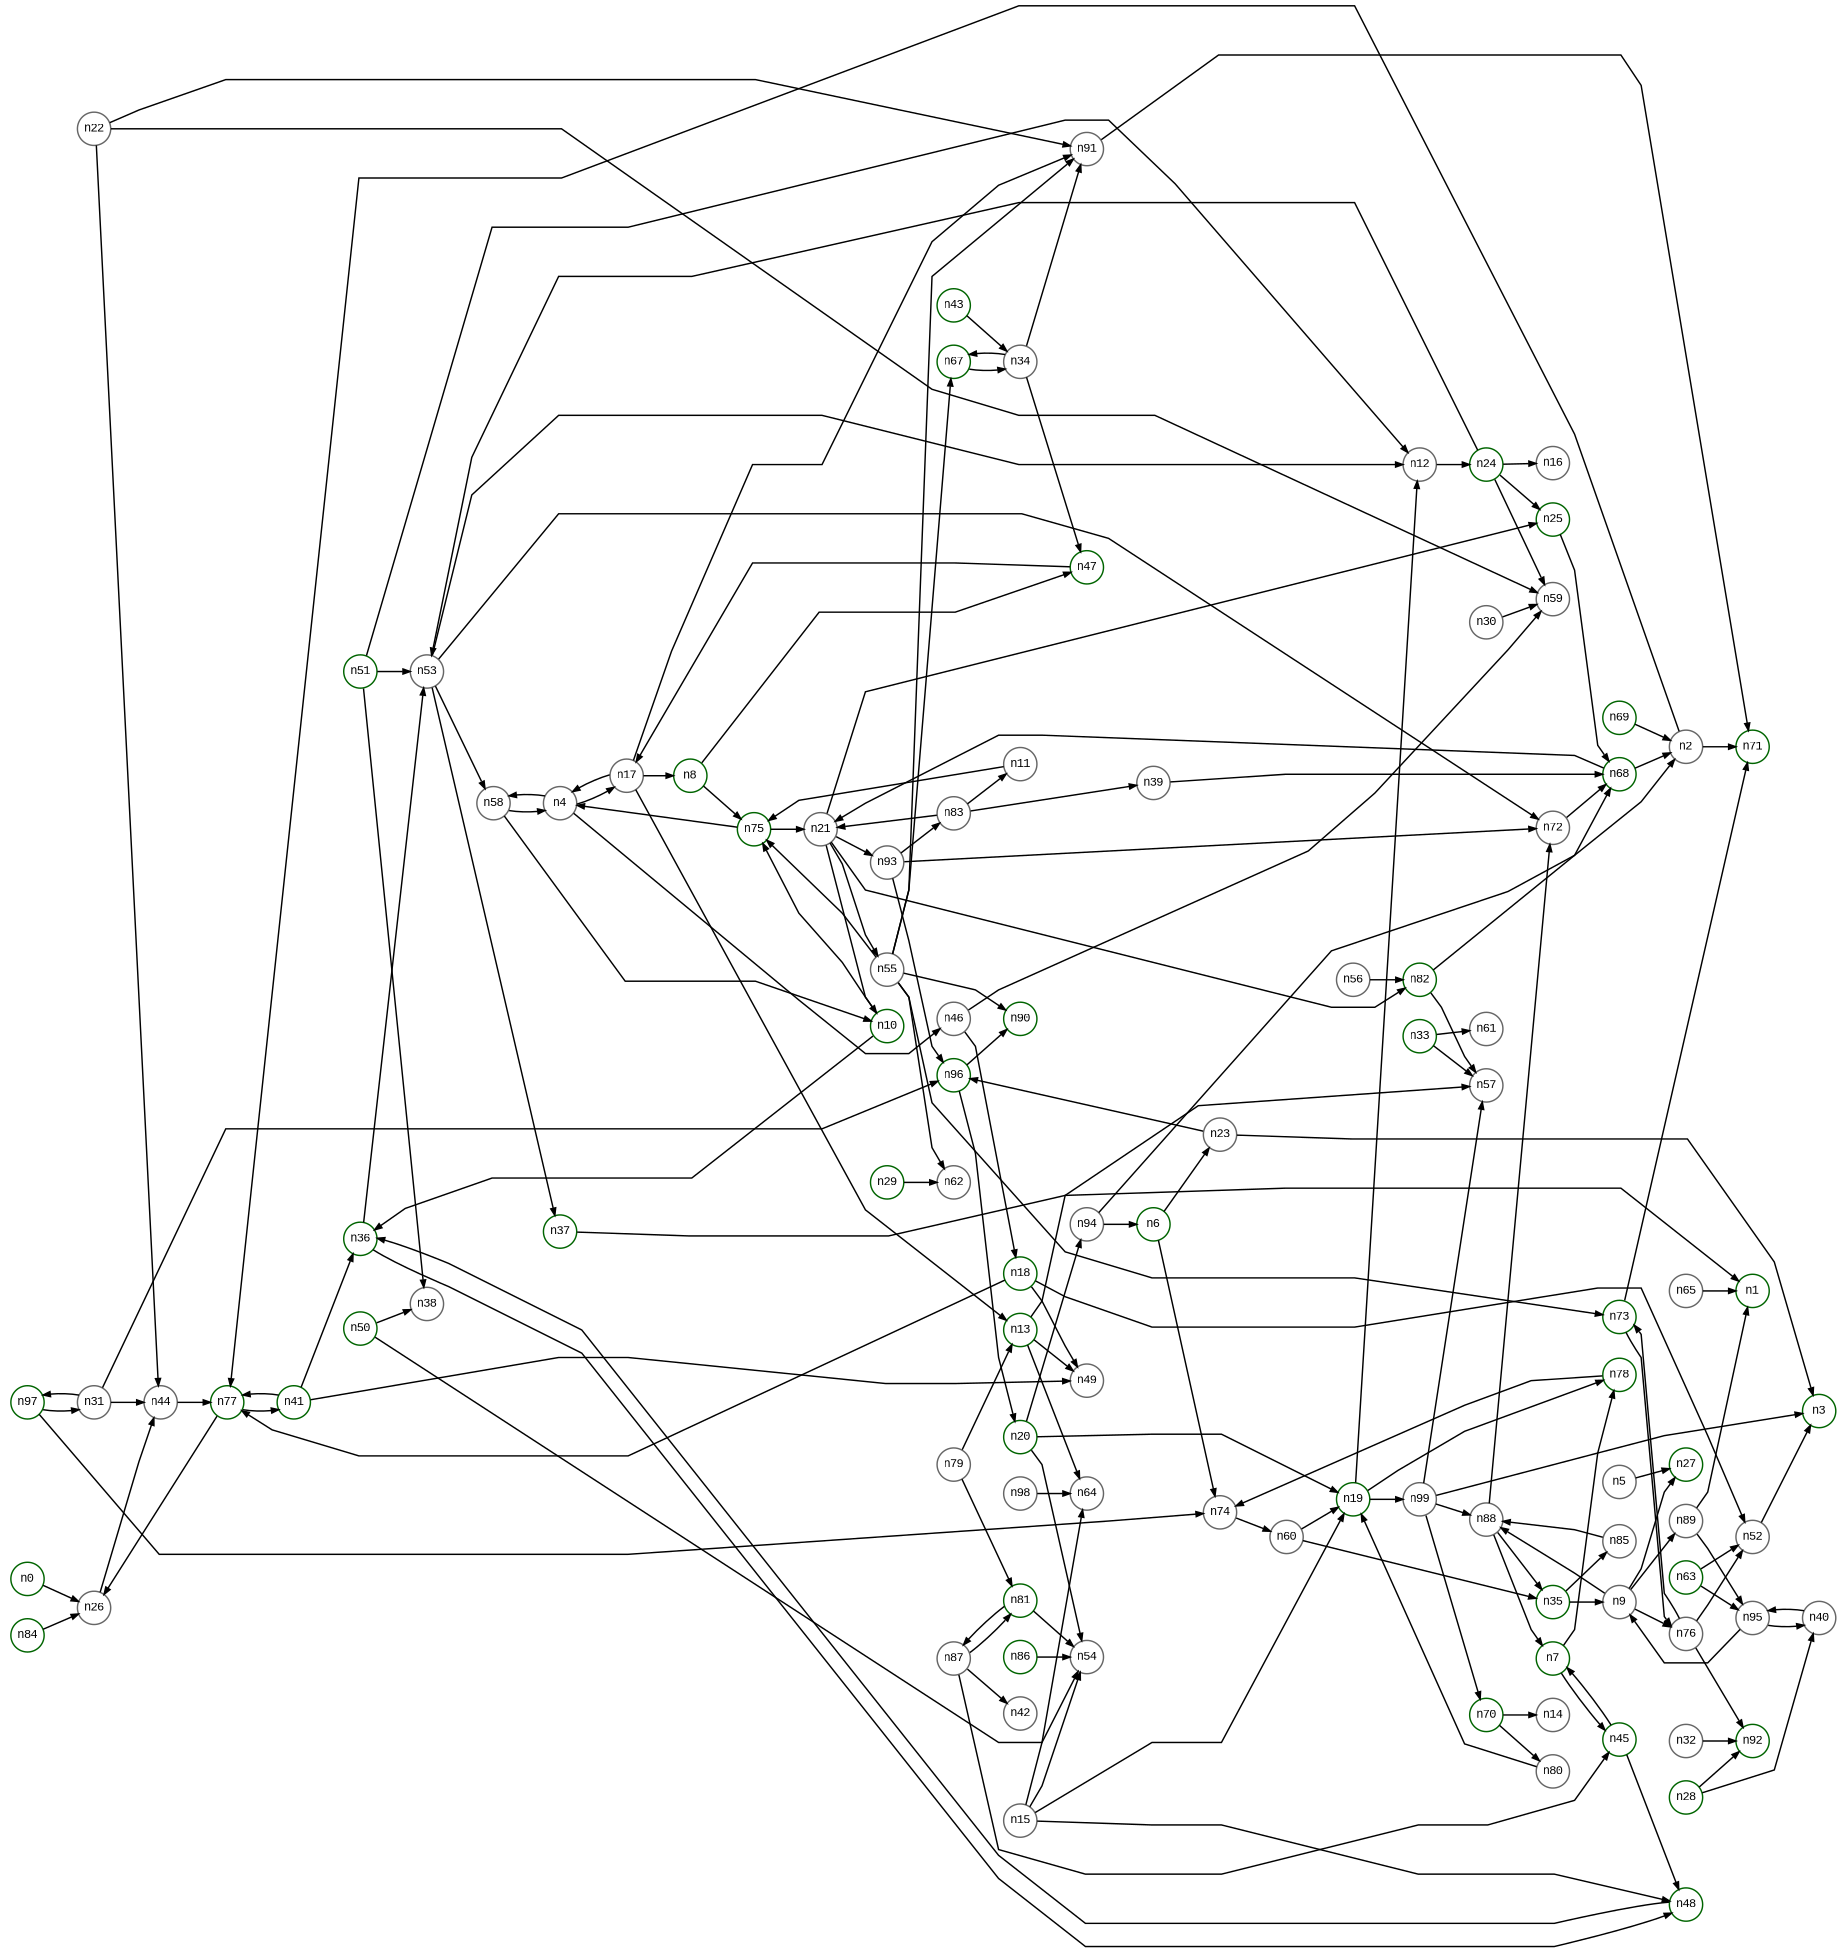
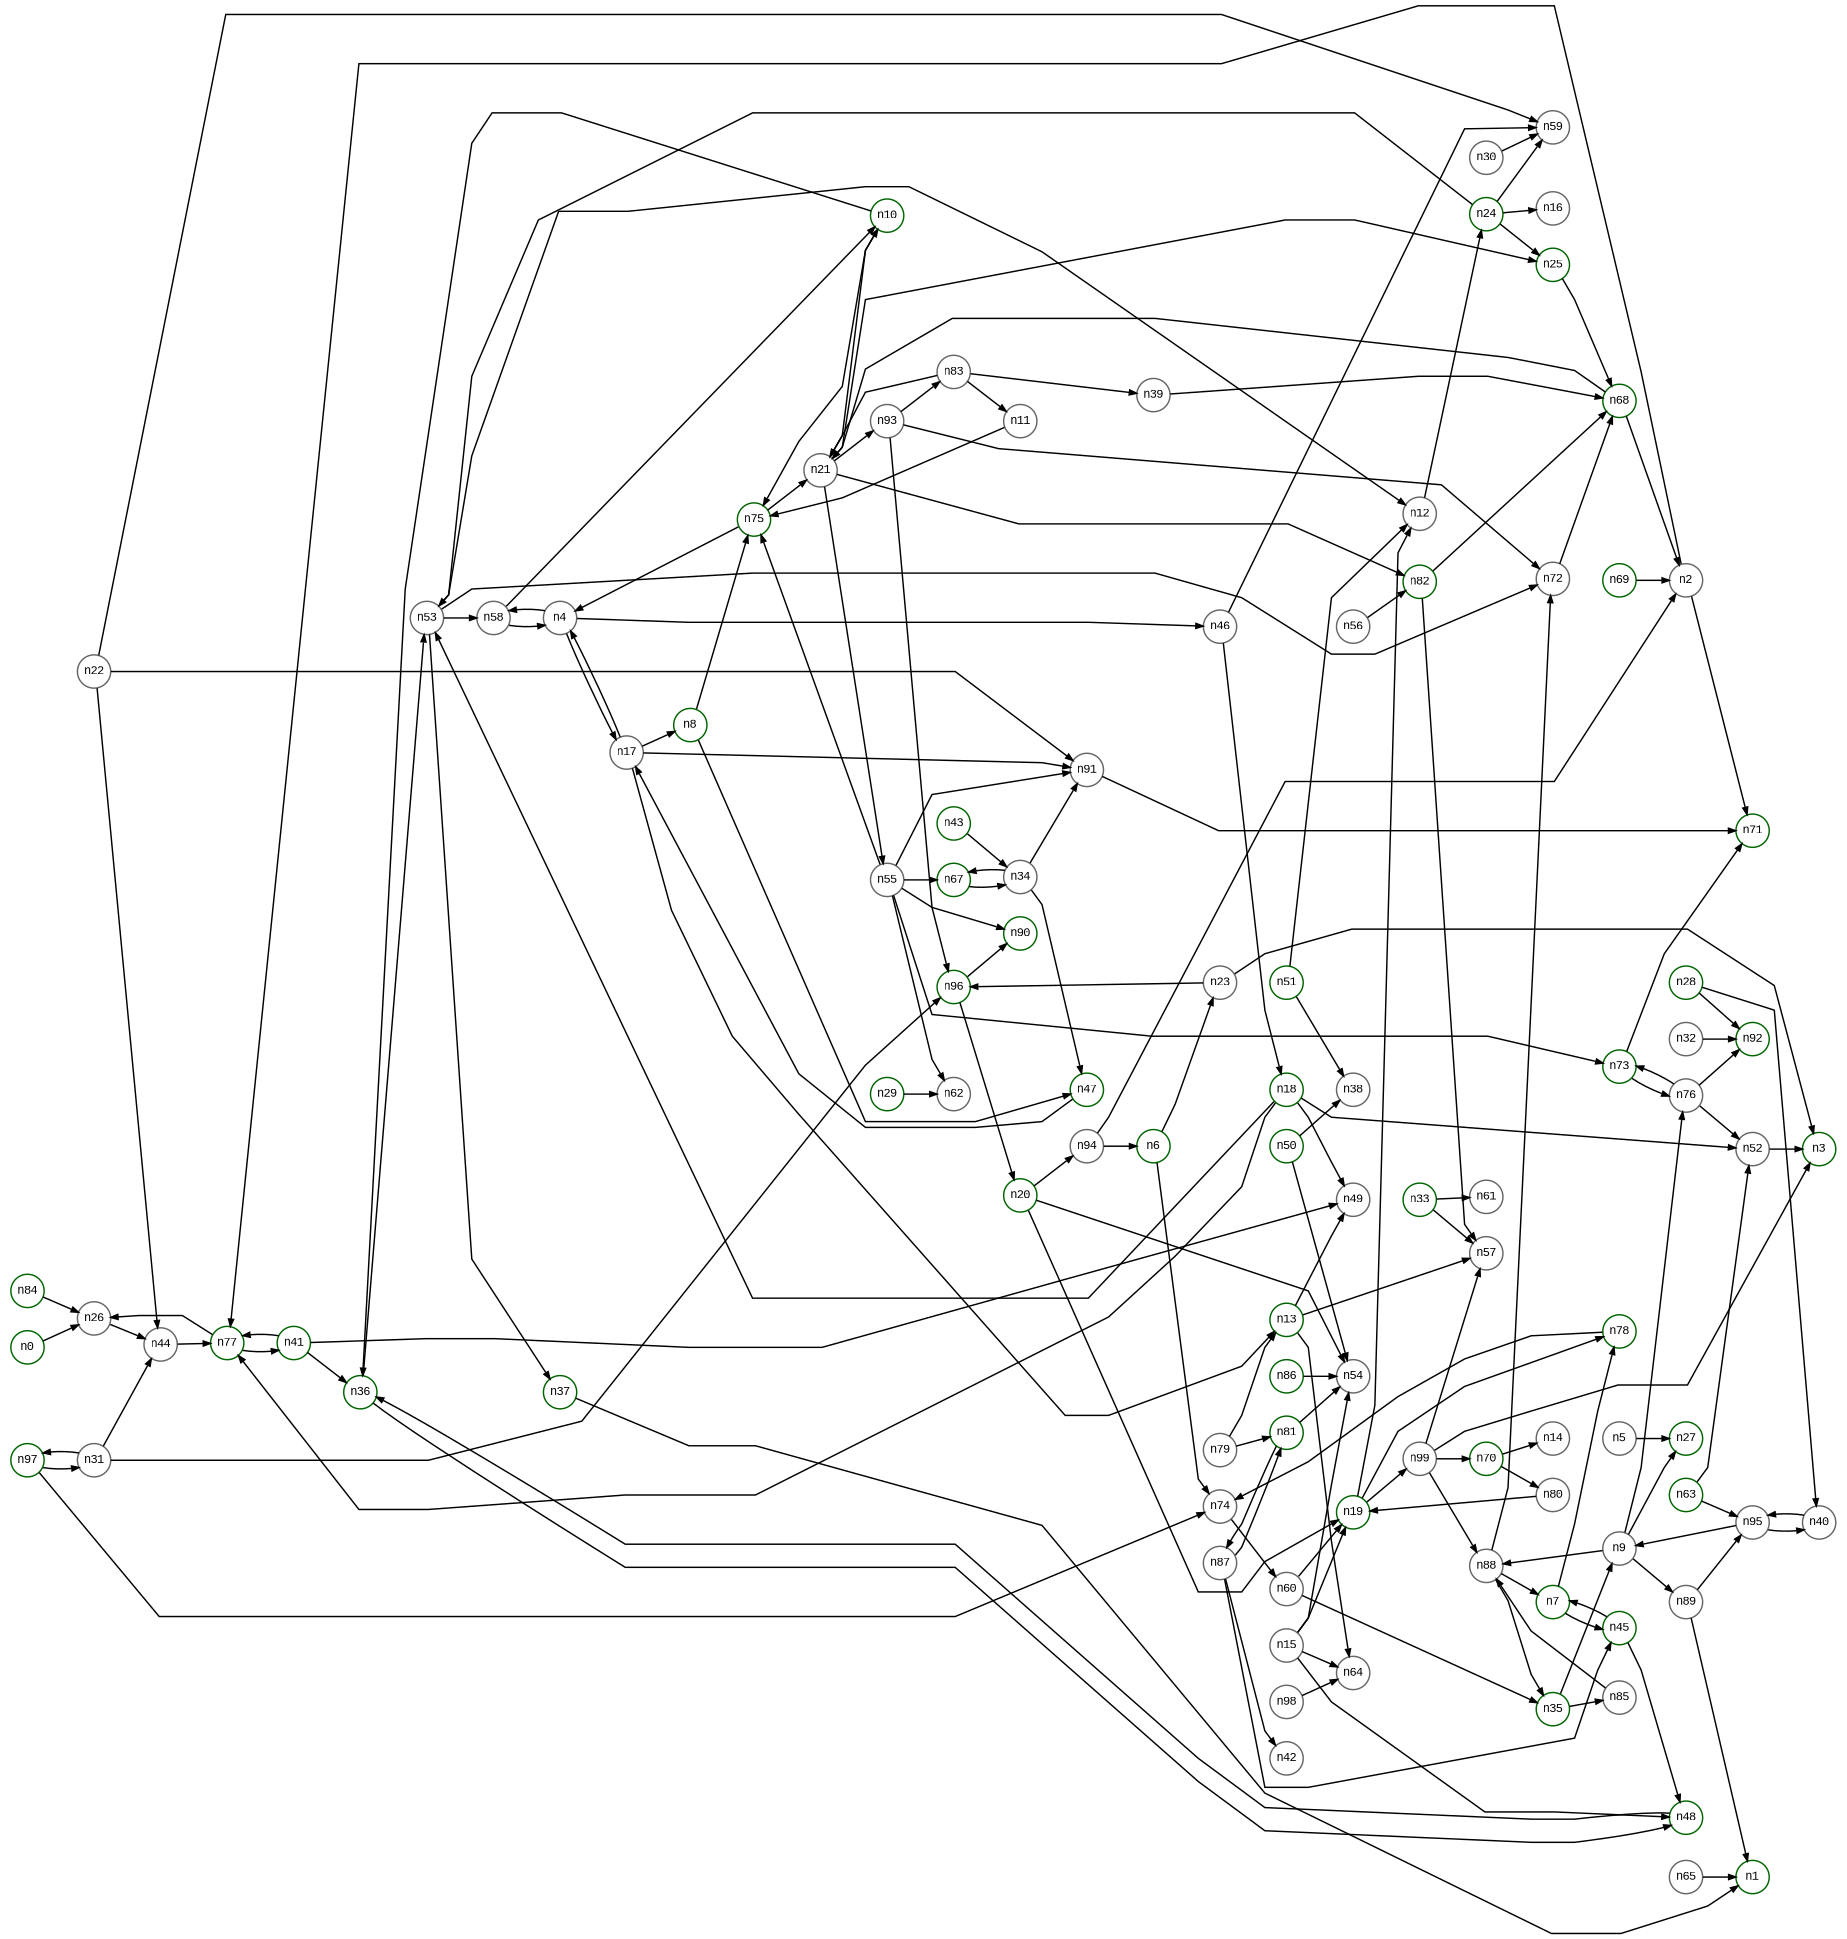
(390, 672) -> (740, 1273)
